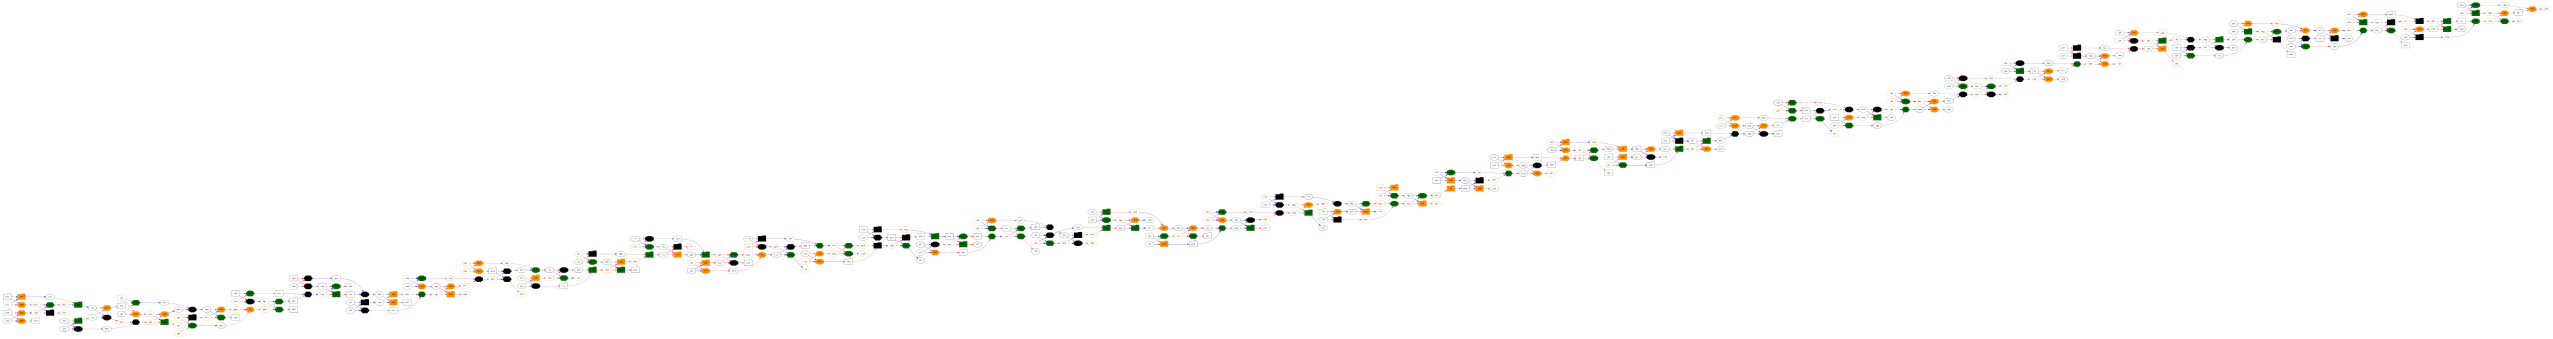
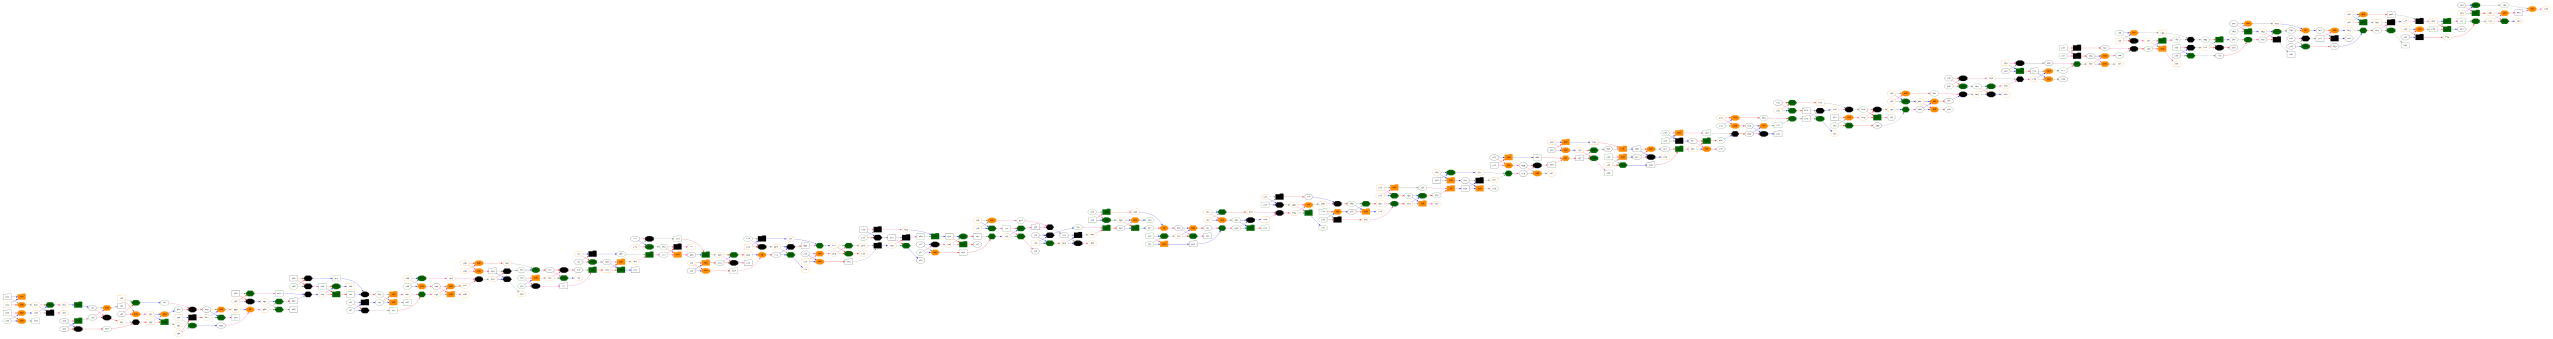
none -> (1422, 188)
(50, 297) -> none
